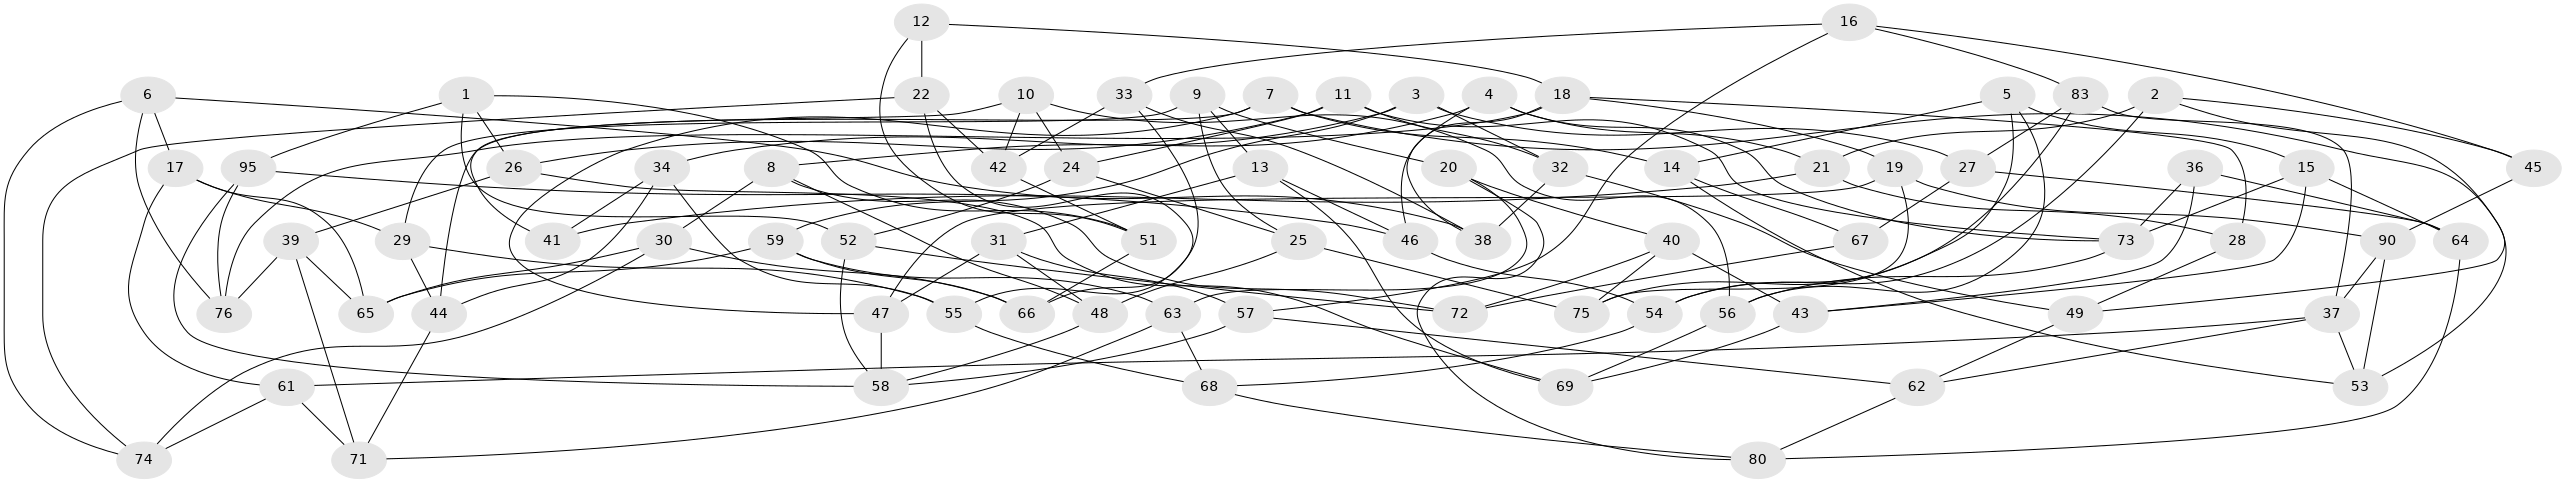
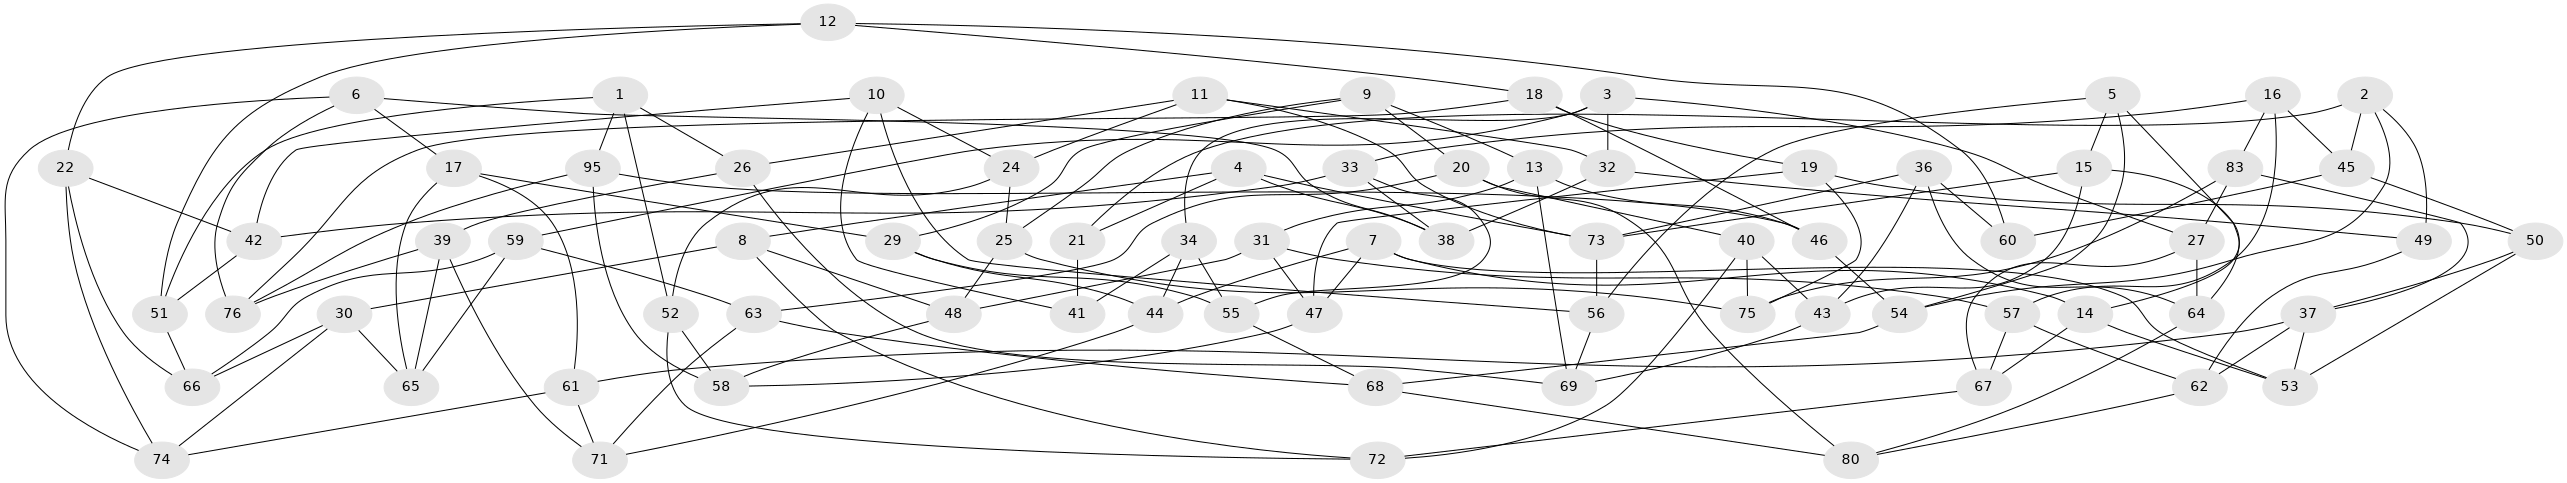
none -> (2008, 241)
(2238, 241) -> none
(2388, 241) -> (2536, 241)
(1116, 356) -> (1999, 350)
